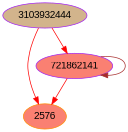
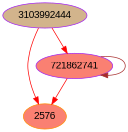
(45, 15) -> (45, 15)
(74, 66) -> (74, 66)
